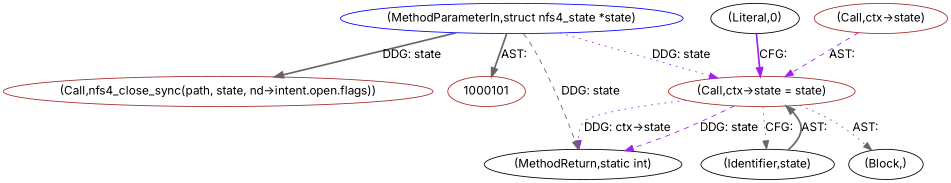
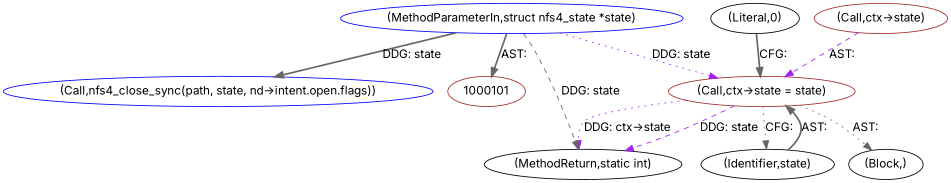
(758, 51) -> (758, 51)
(218, 91) -> (218, 91)
